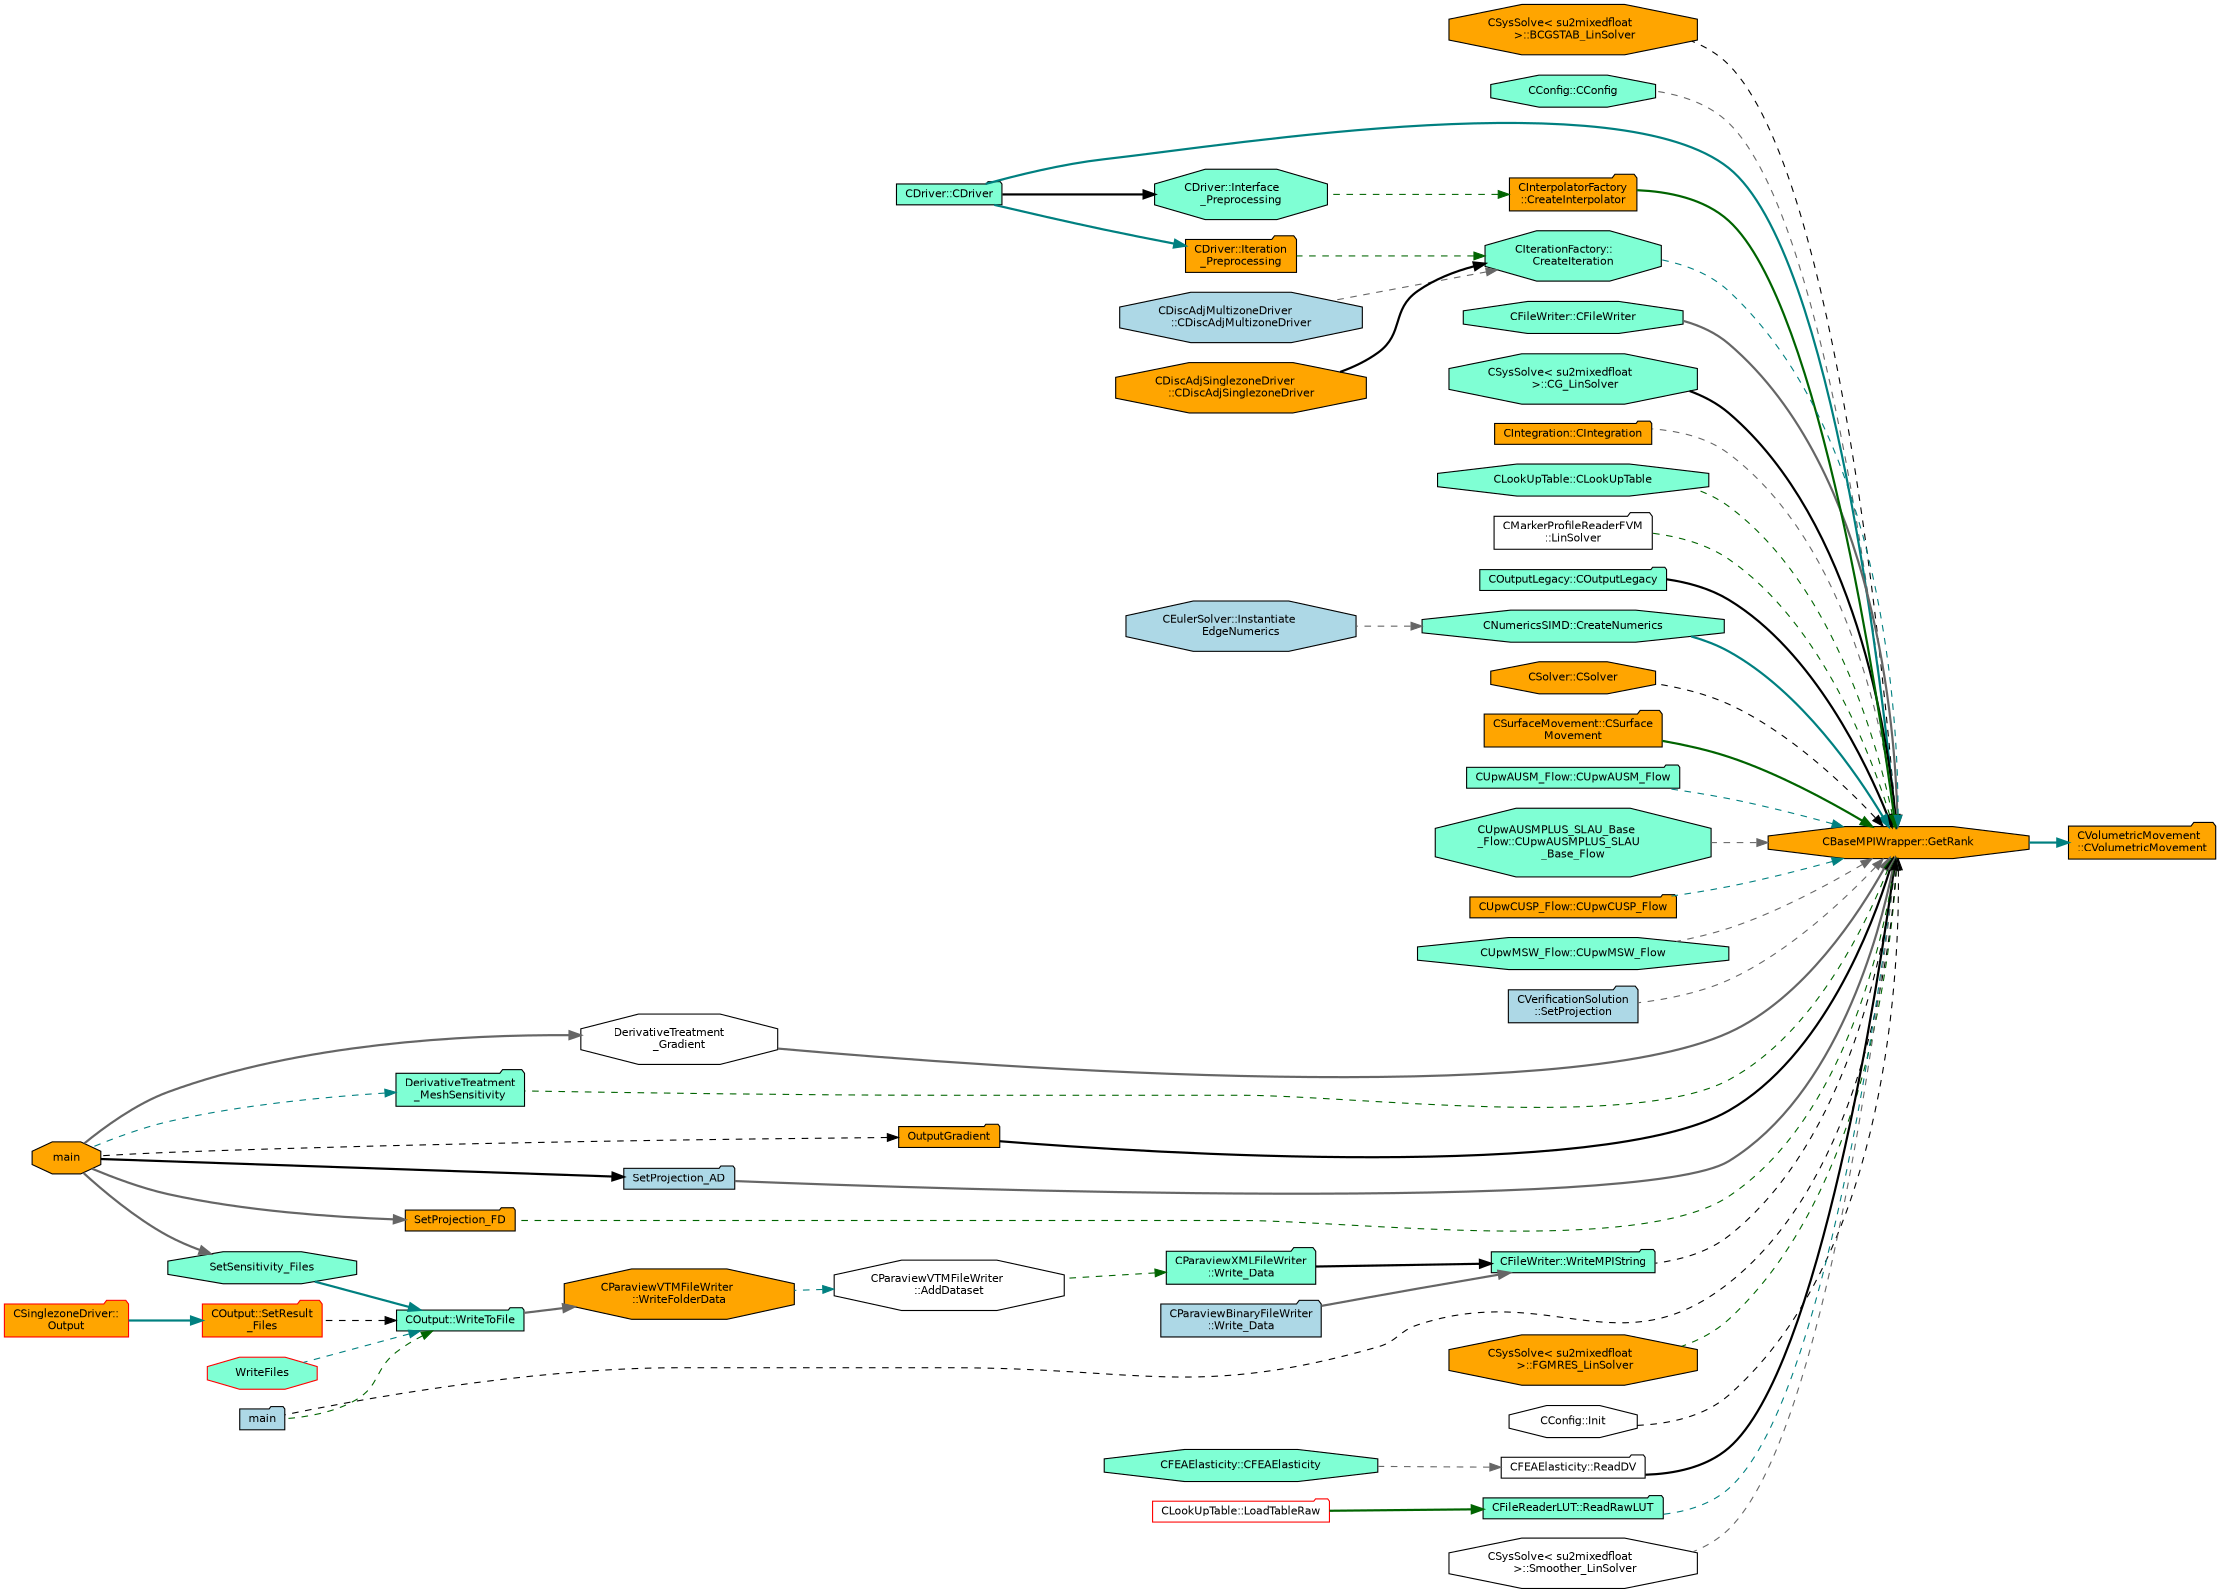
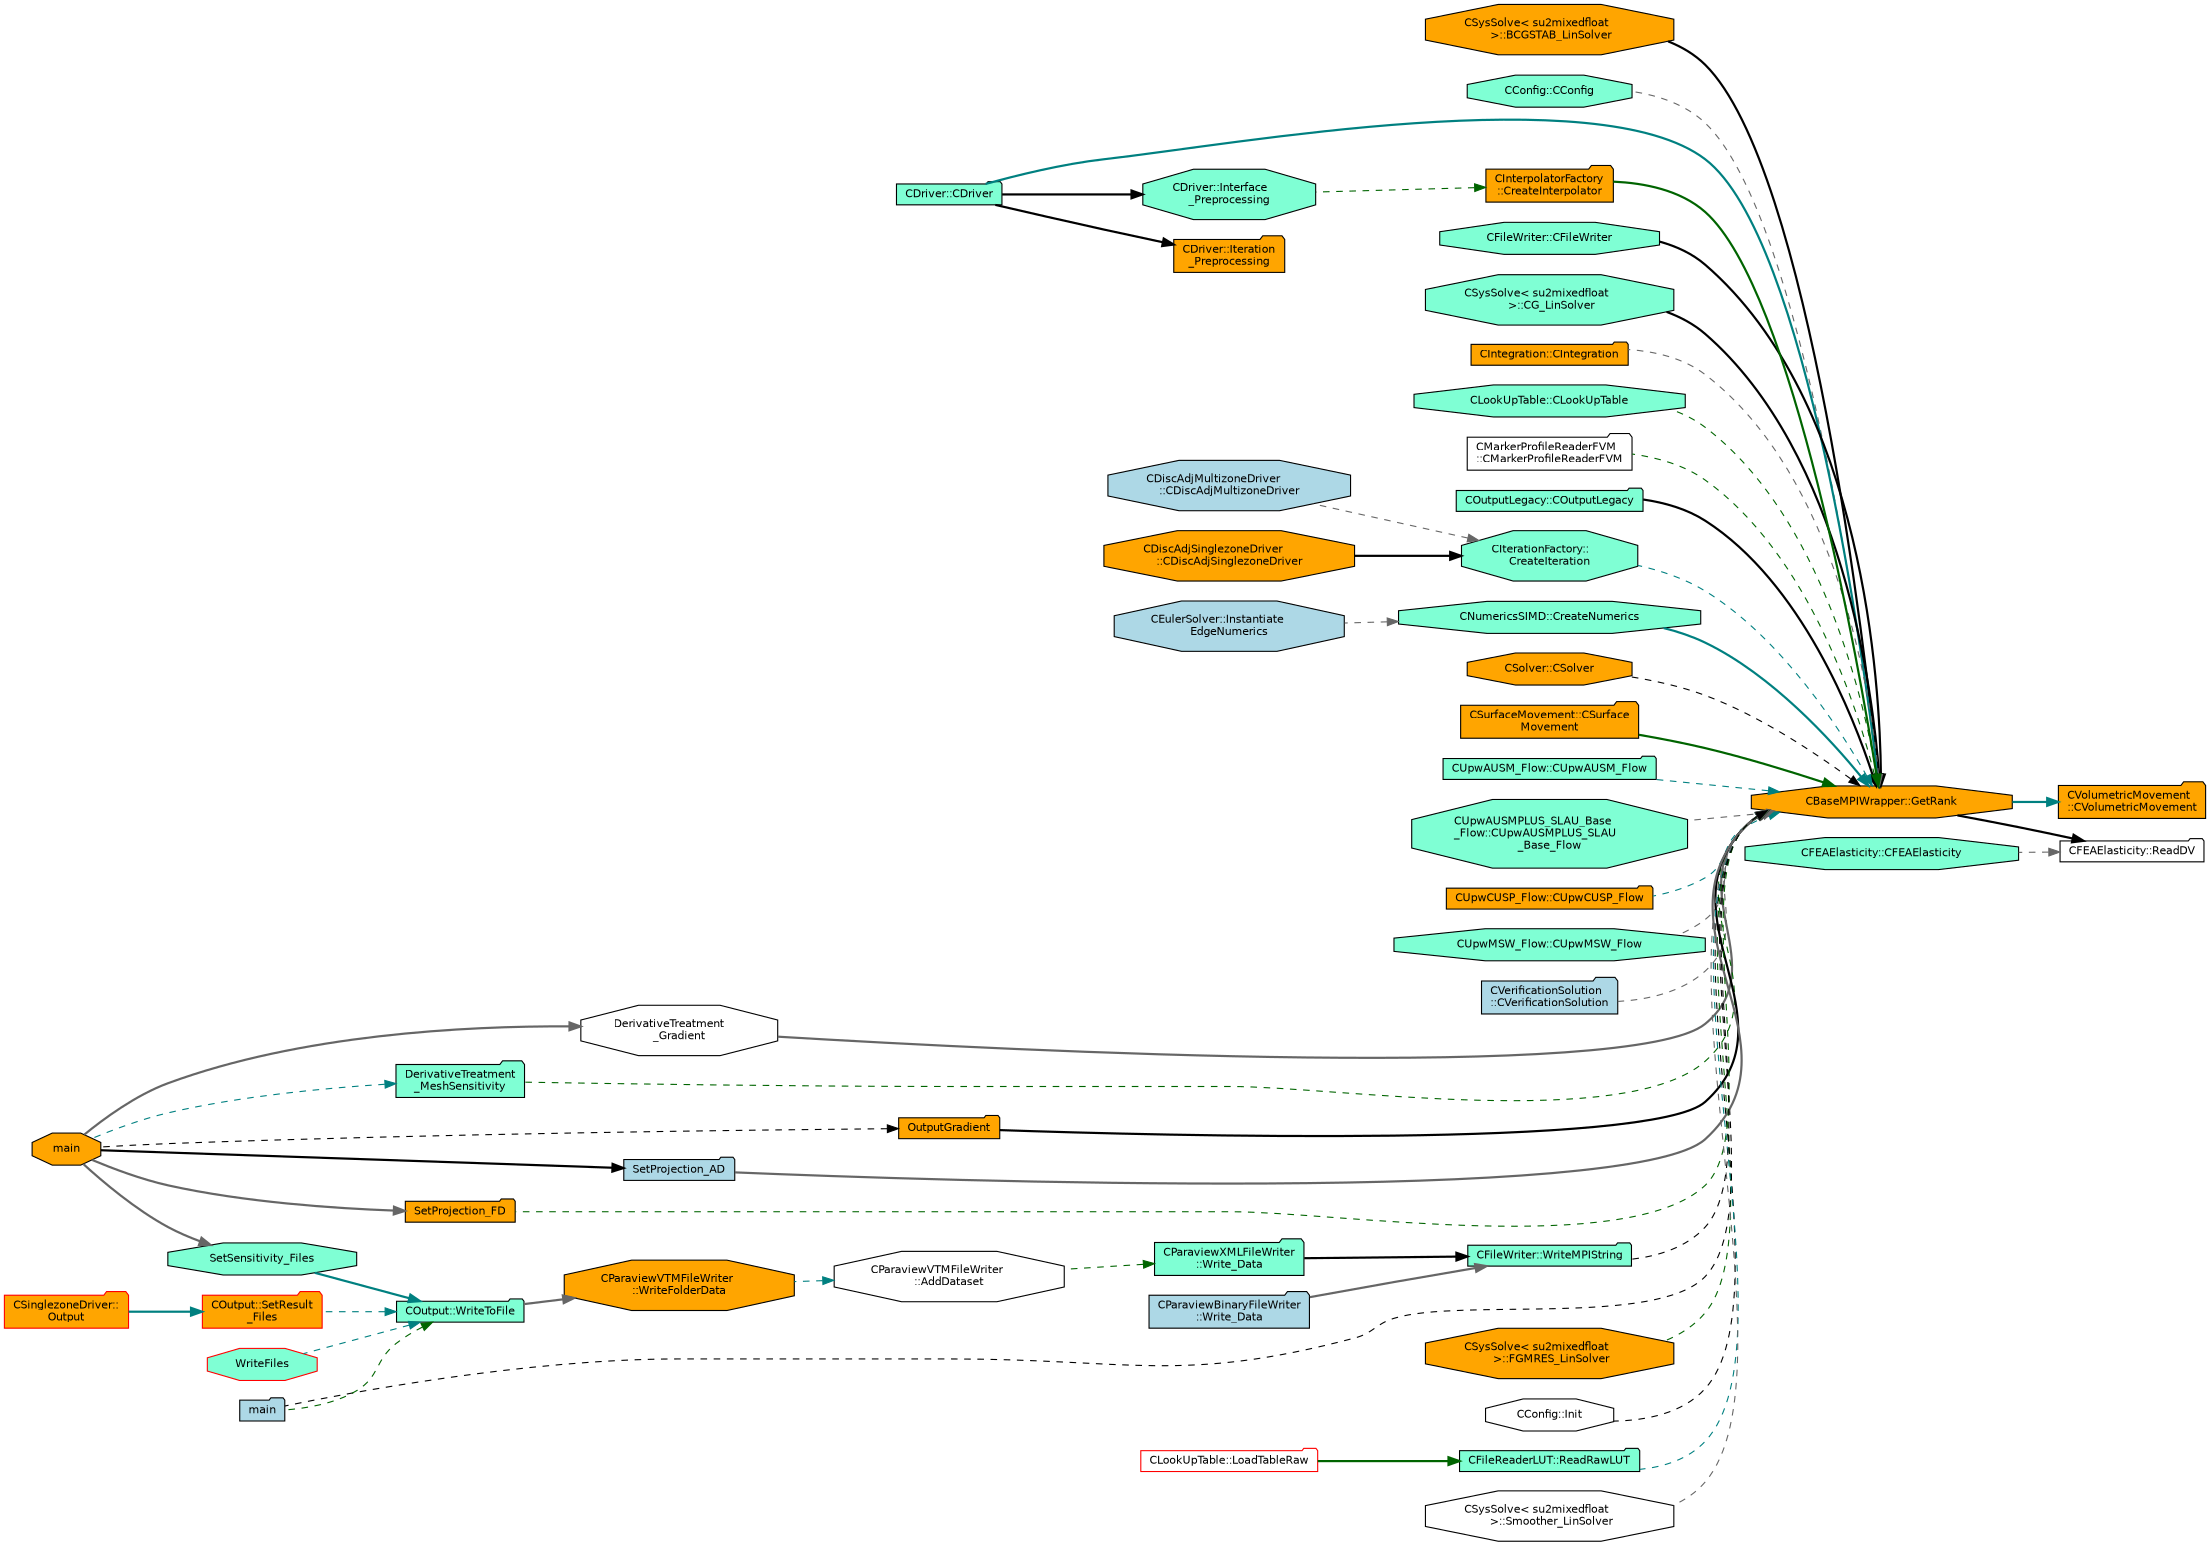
(1084, 225) -> (1079, 224)
(1385, 256) -> none
(1844, 408) -> (1821, 388)
(1823, 473) -> (1801, 392)
(1573, 533) -> (1550, 454)
(1573, 1006) -> (1550, 997)
(1829, 1212) -> (2015, 826)
(354, 1320) -> (354, 1312)
